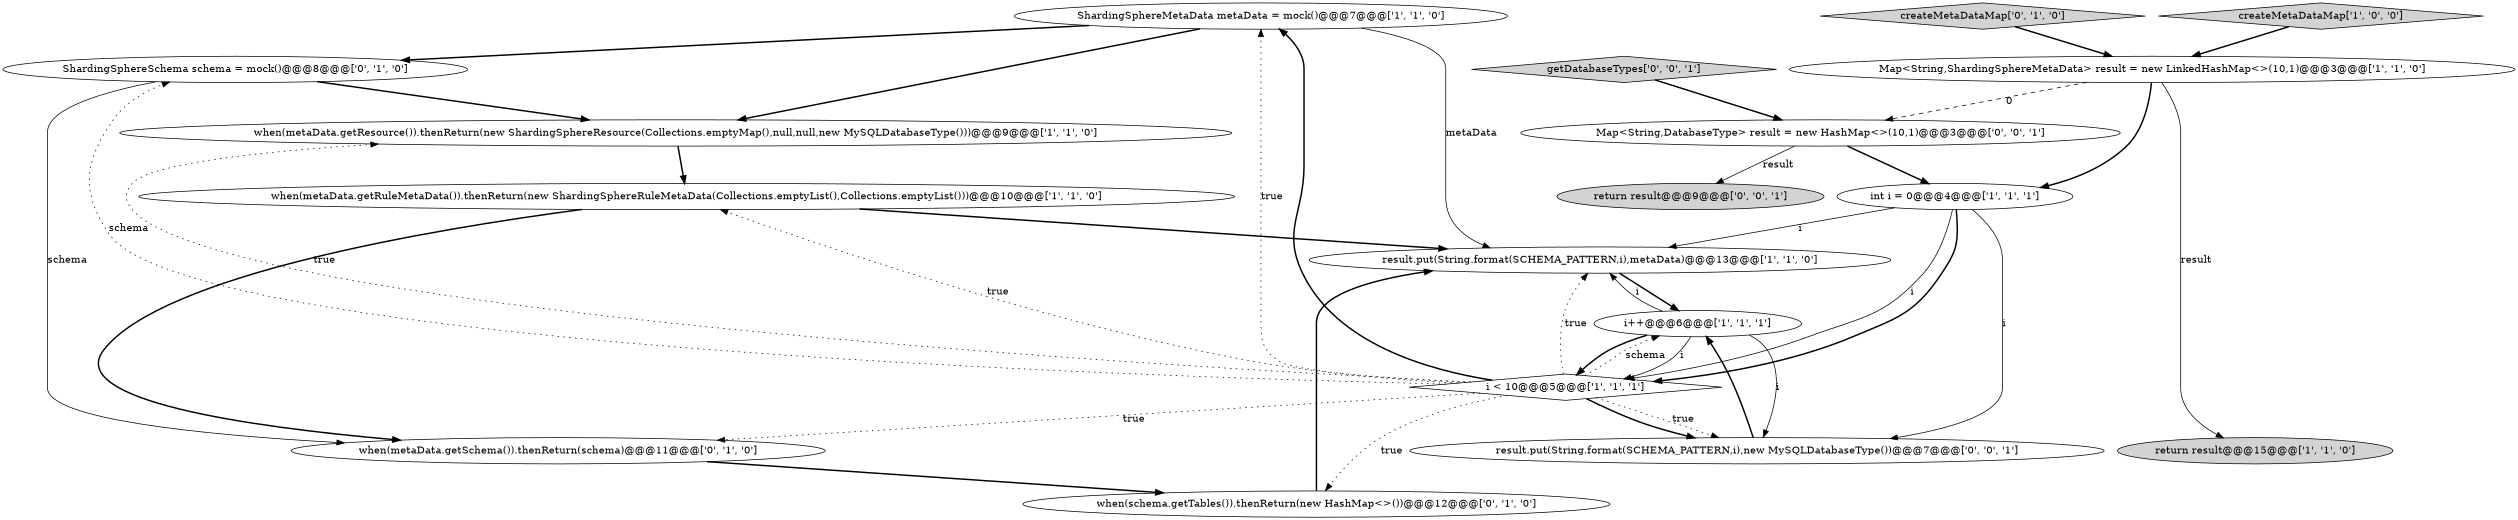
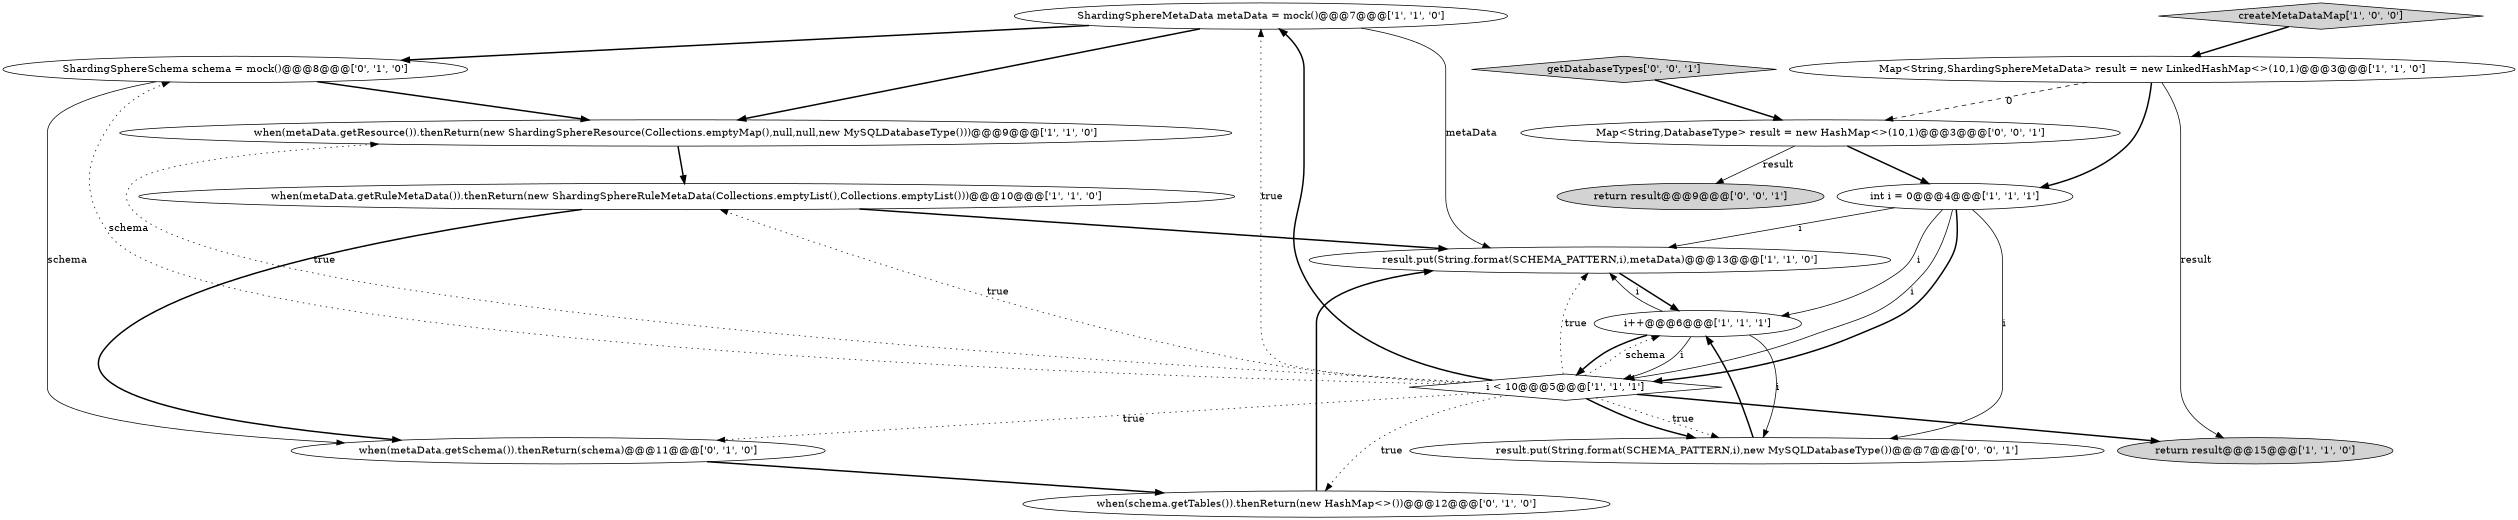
(1983, 16) -> none
none -> (1881, 283)
none -> (1894, 418)
